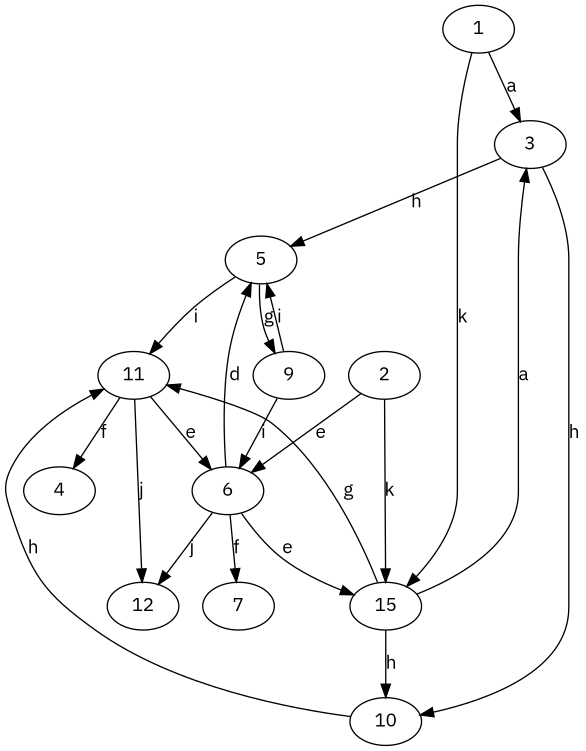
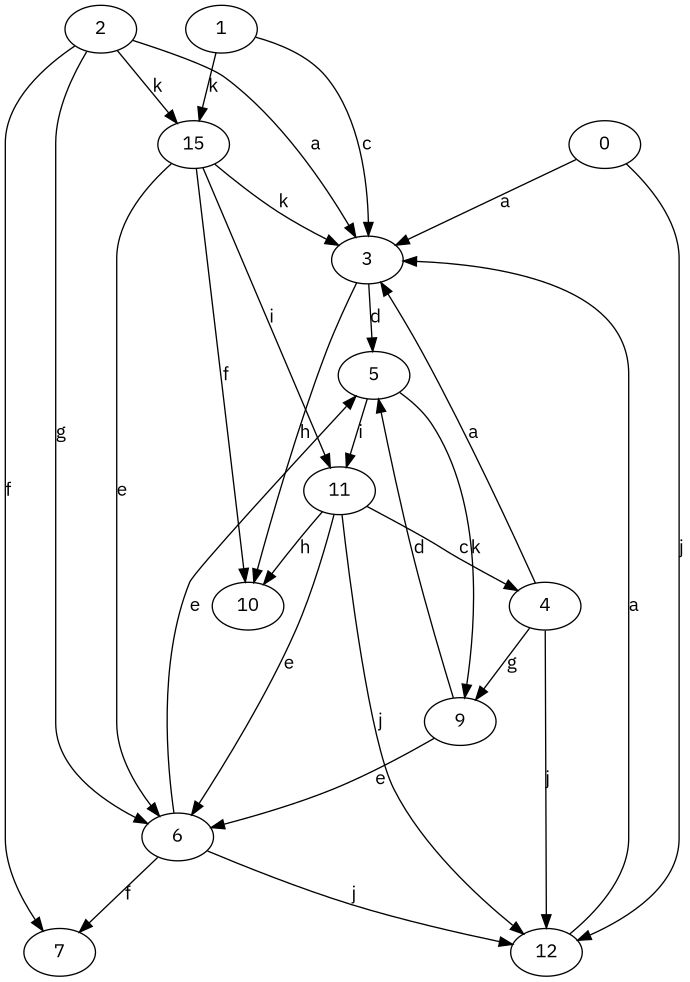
(512, 87) -> (367, 145)
none -> (261, 109)
none -> (605, 145)
(417, 202) -> (376, 318)
(269, 318) -> (476, 548)
(280, 318) -> (420, 548)
(235, 375) -> (195, 606)
(524, 375) -> (284, 202)
(104, 433) -> (464, 548)
(264, 433) -> (381, 779)
(321, 433) -> (61, 433)
none -> (466, 436)
none -> (5, 473)
(349, 491) -> (272, 318)
none -> (629, 532)
(285, 560) -> (117, 480)
(82, 620) -> (297, 542)
none -> (507, 659)
(392, 664) -> (226, 375)
none -> (546, 773)
